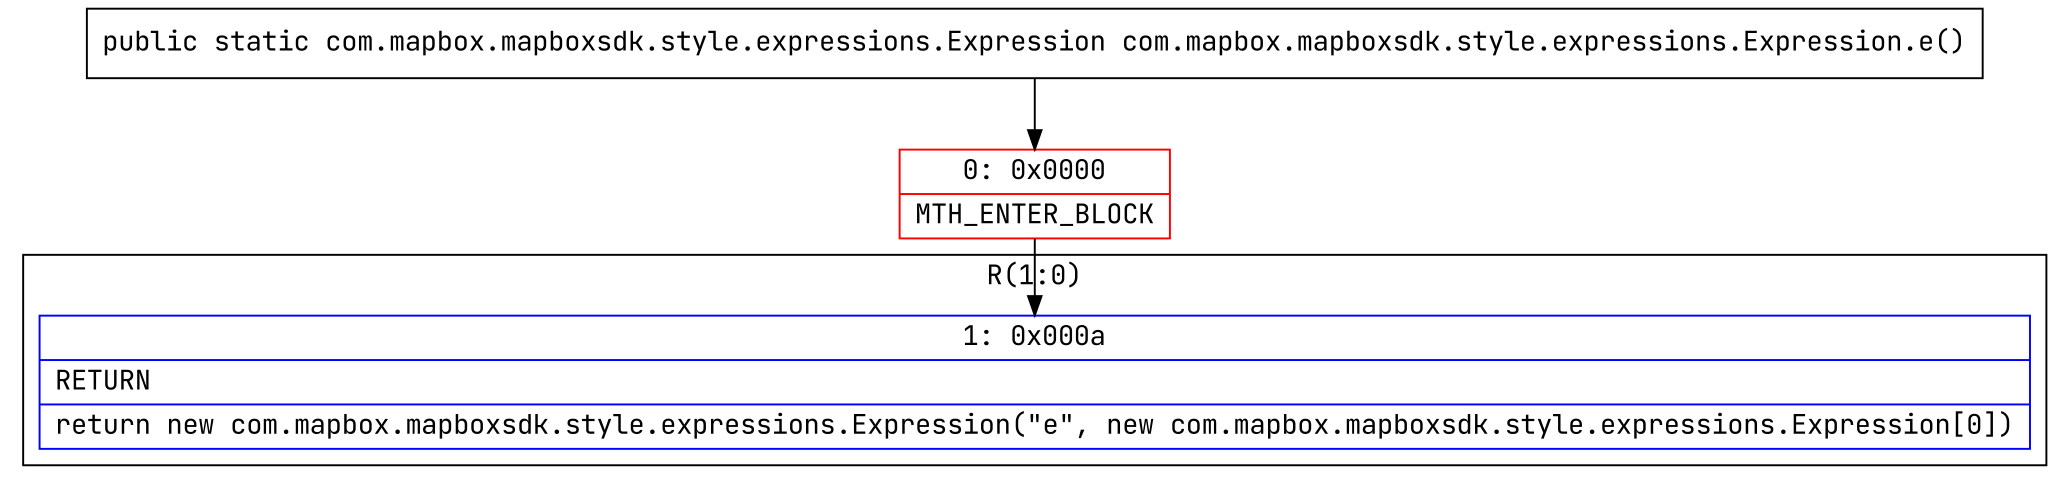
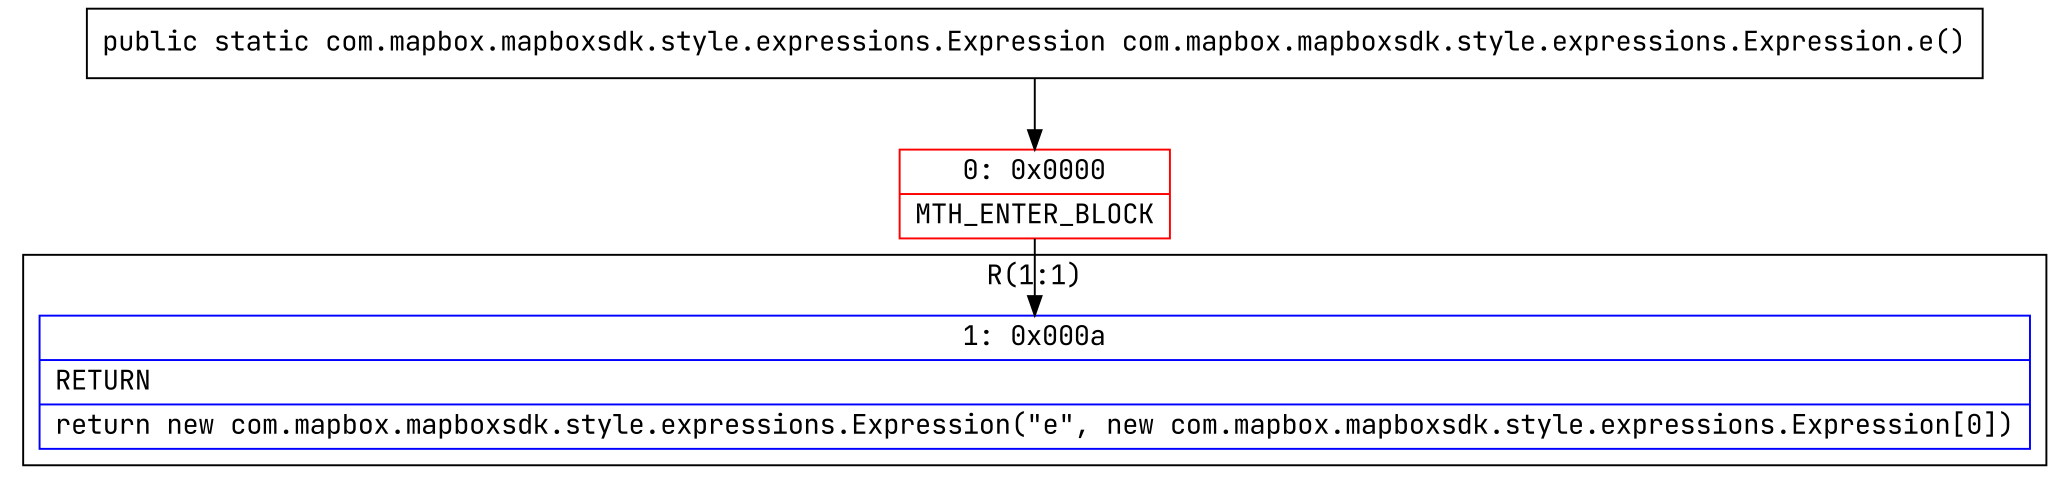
(1035, 277) -> (1035, 277)
